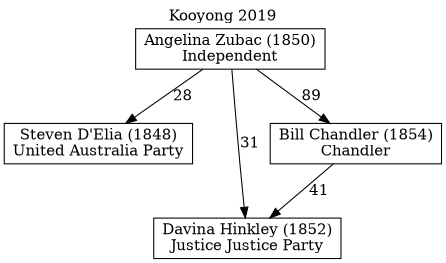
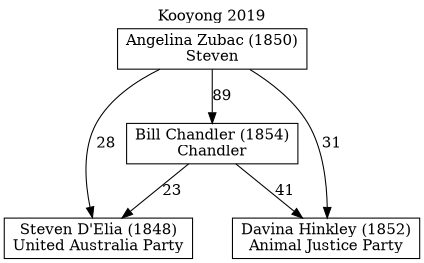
(230, 49) -> (212, 49)
none -> (160, 187)
(247, 238) -> (326, 238)
